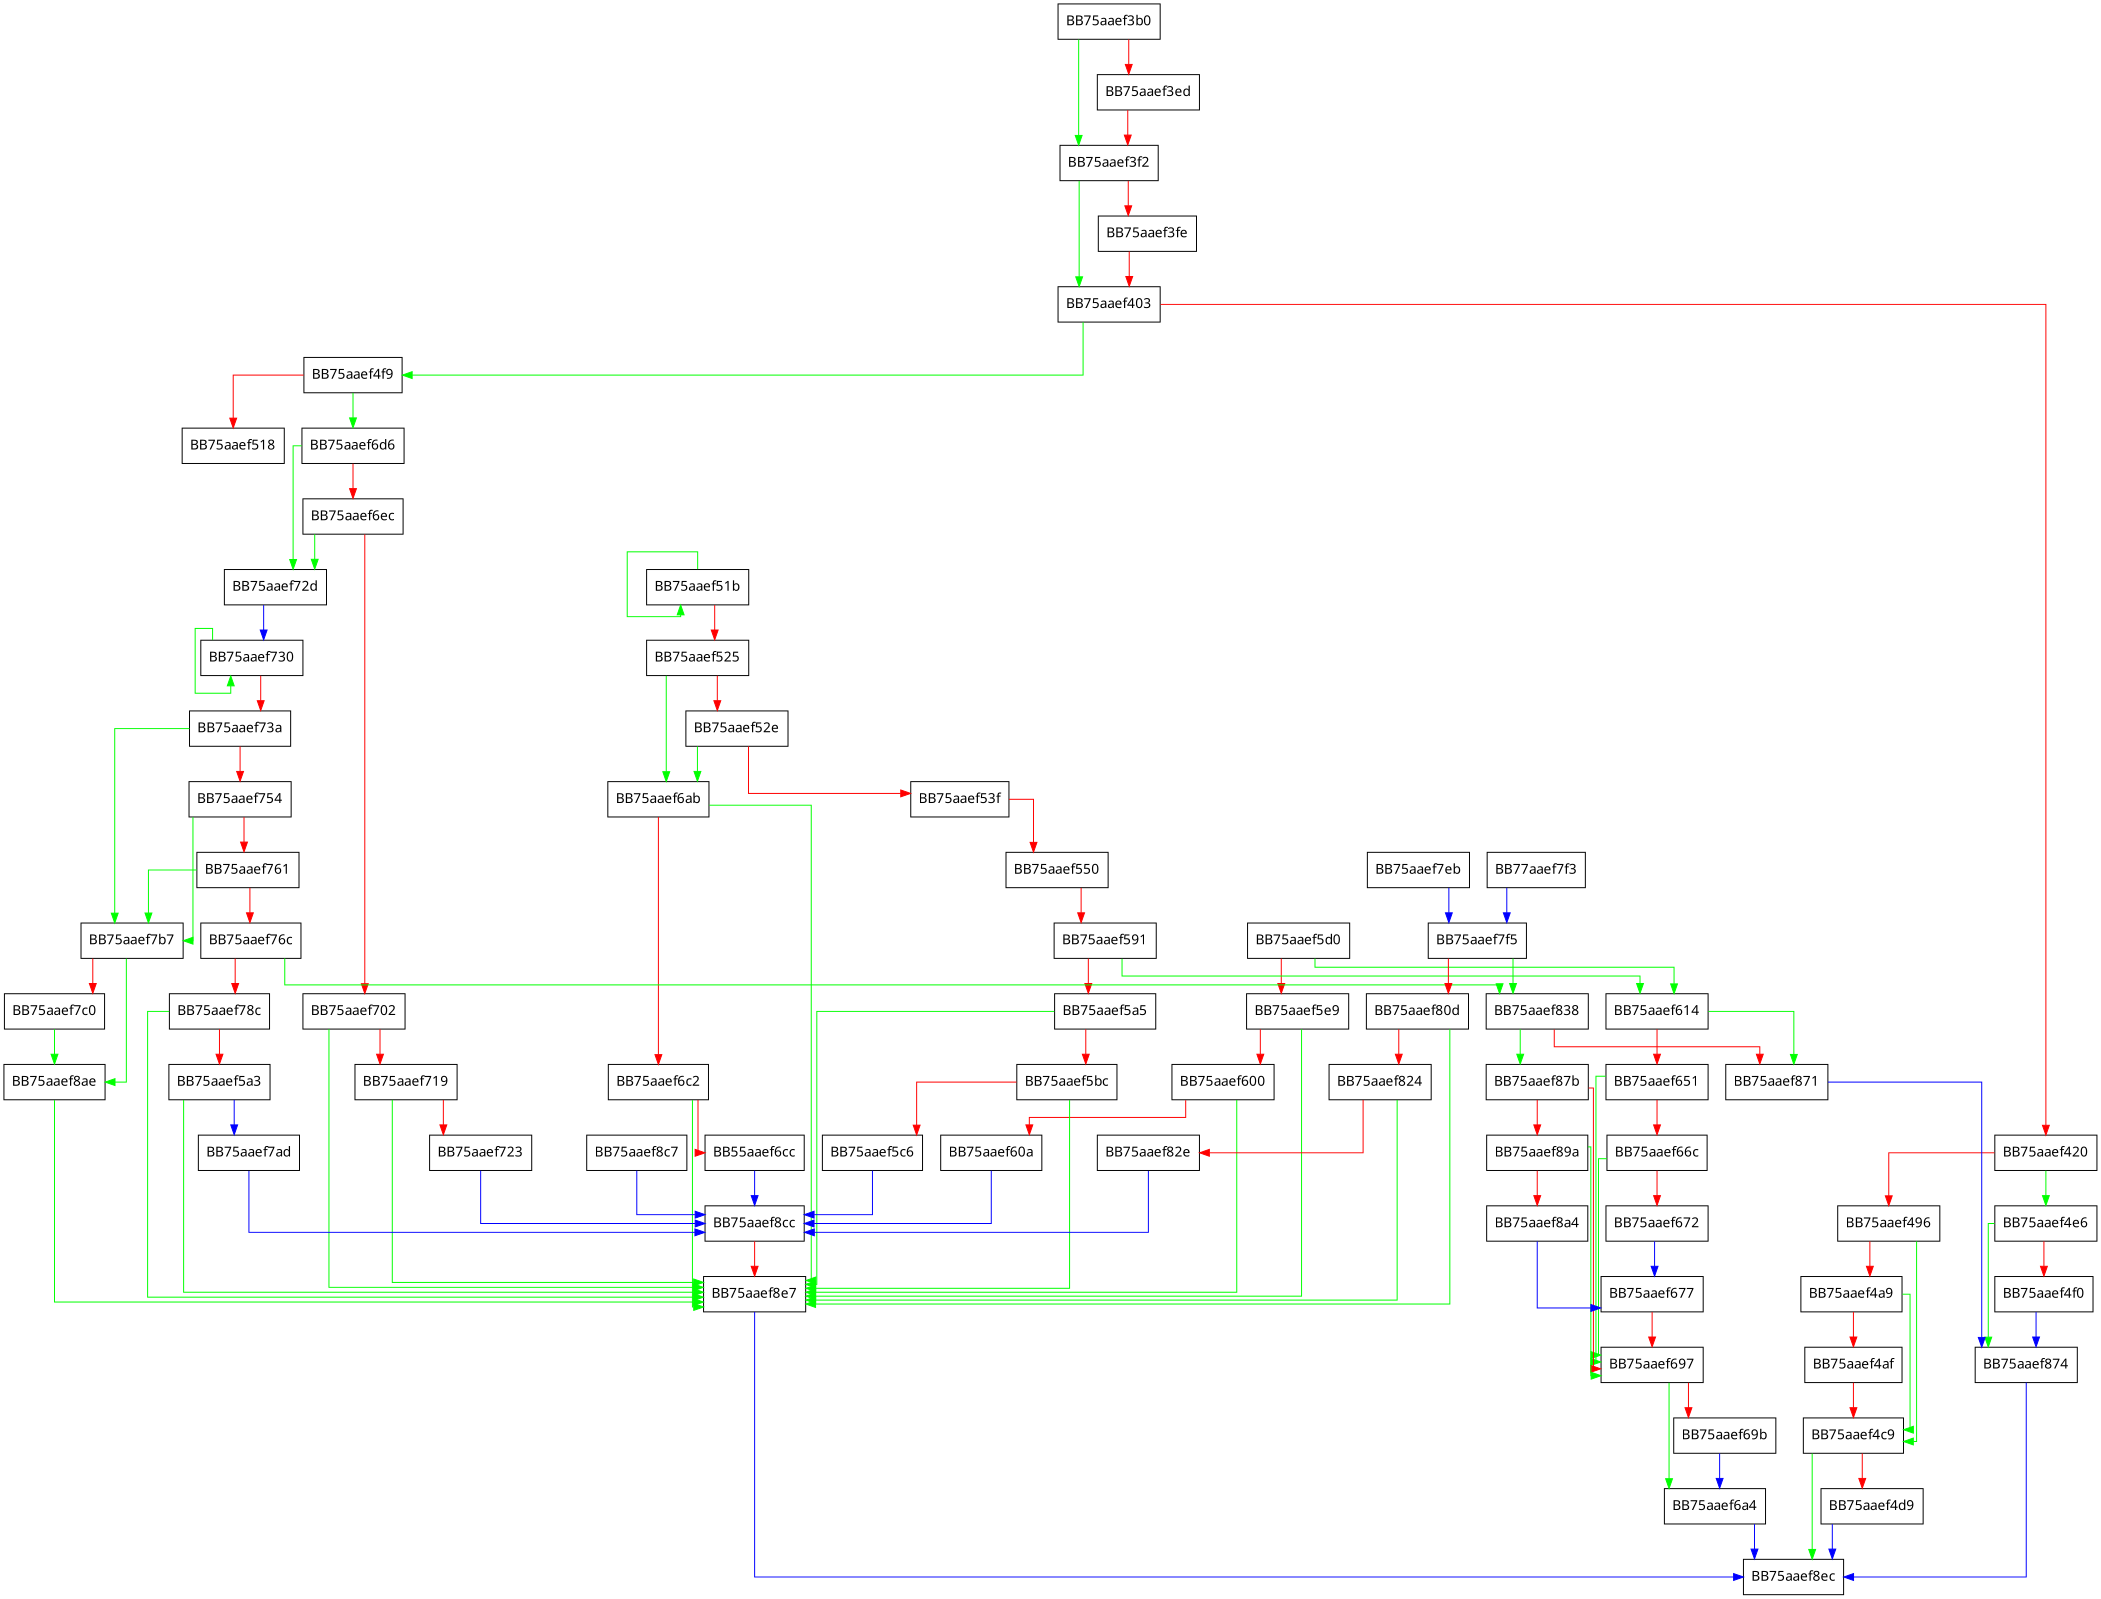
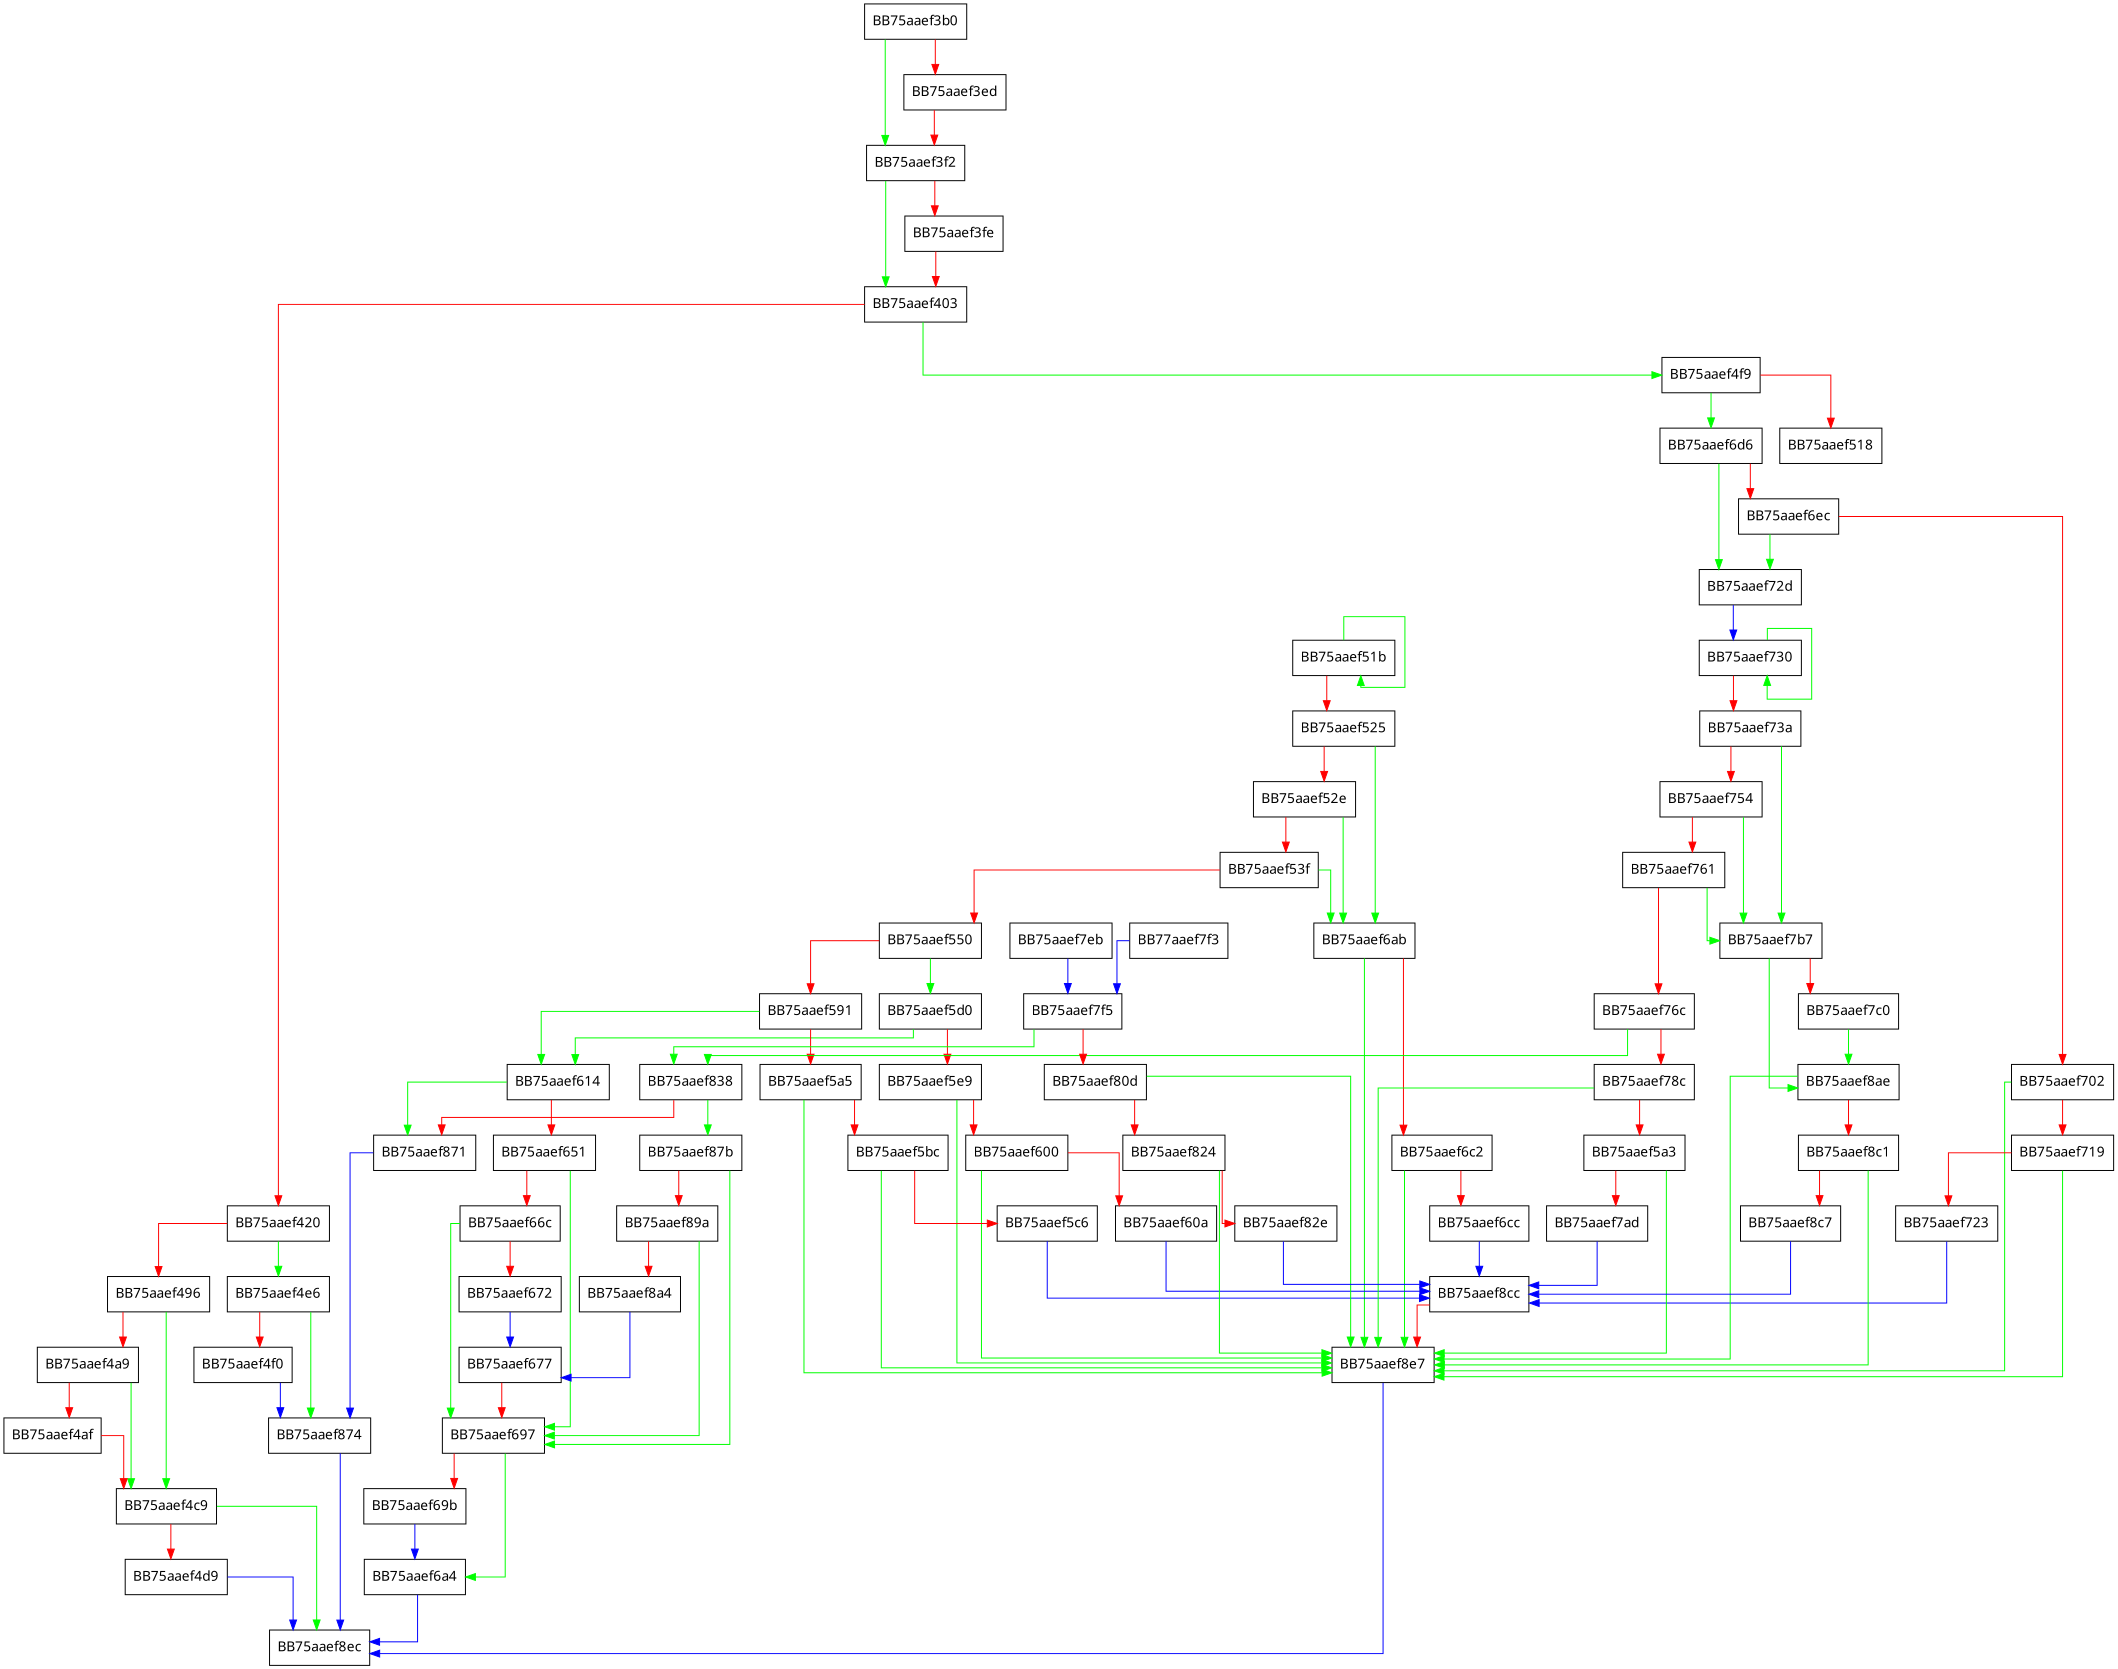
none -> (1331, 885)
none -> (930, 971)
(234, 1112) -> (1616, 1183)
(755, 1153) -> (1479, 1224)
none -> (1849, 1153)
(1593, 1226) -> (730, 1395)
